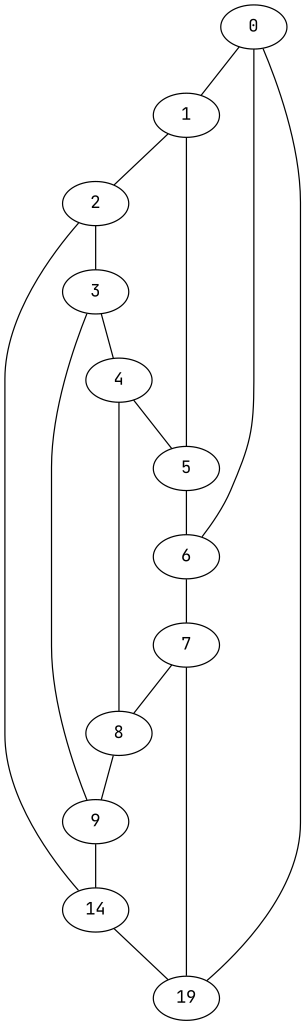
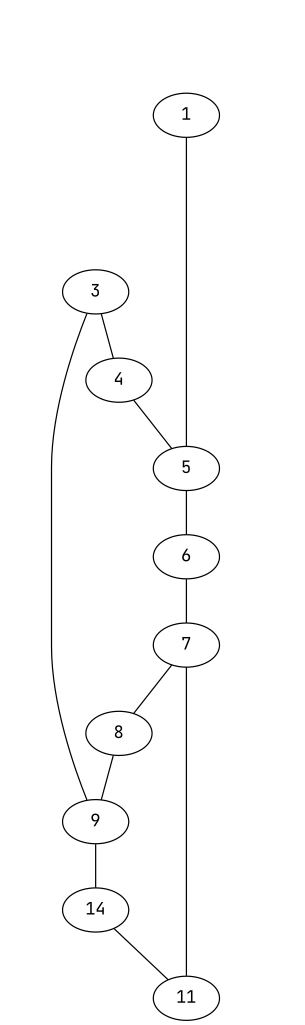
(254, 27) -> none
(96, 204) -> none
(119, 557) -> none
(186, 998) -> (186, 998)
